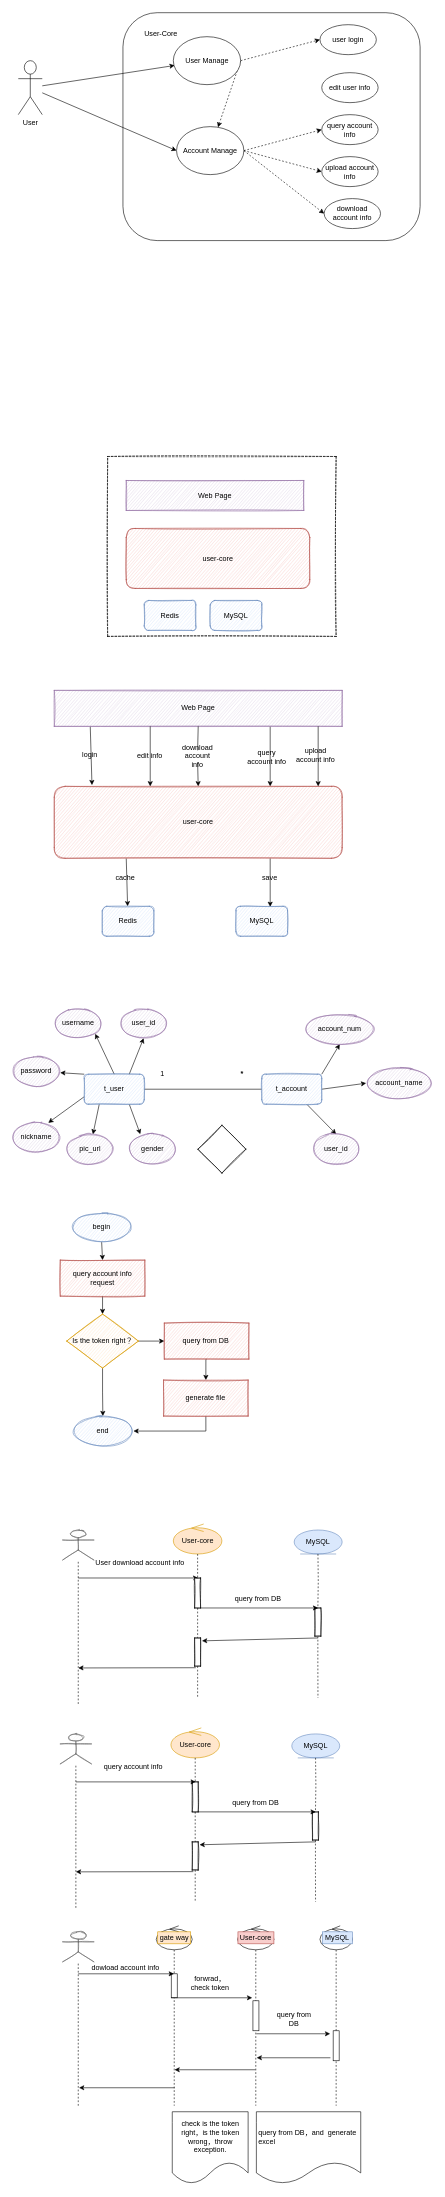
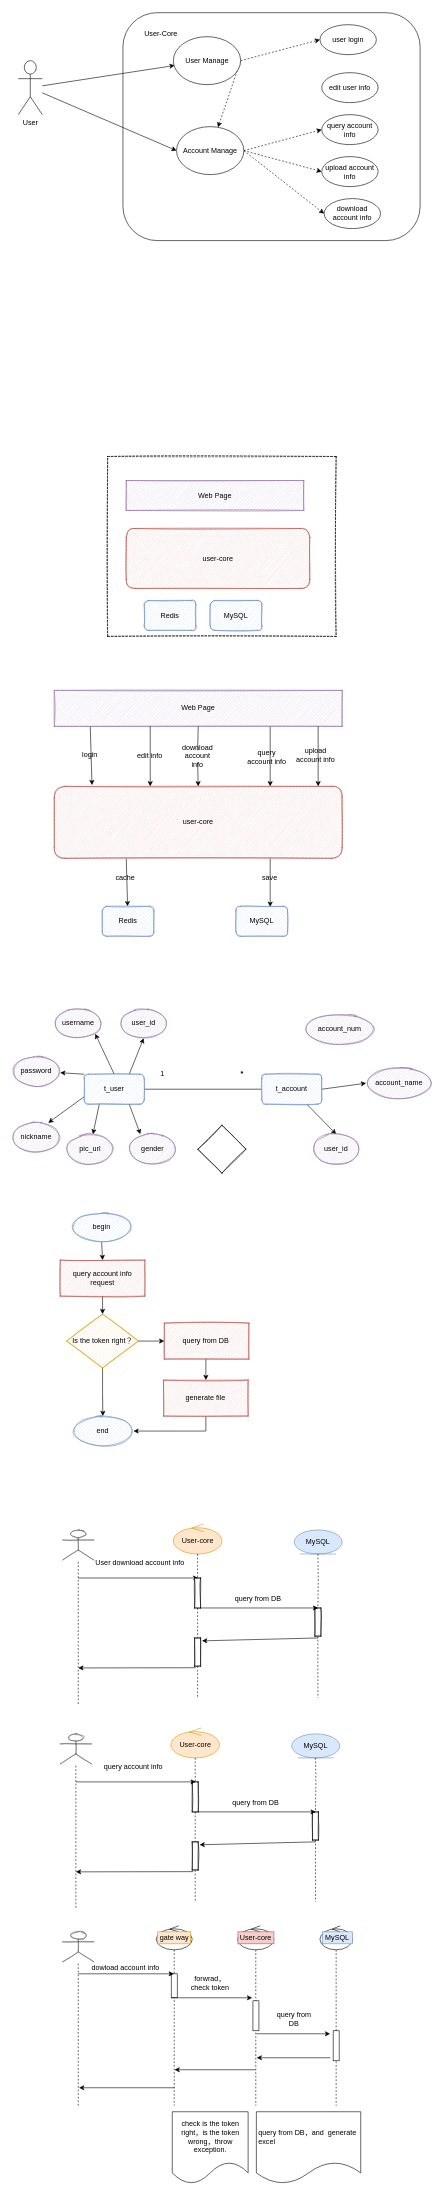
(330, 1061) -> none
